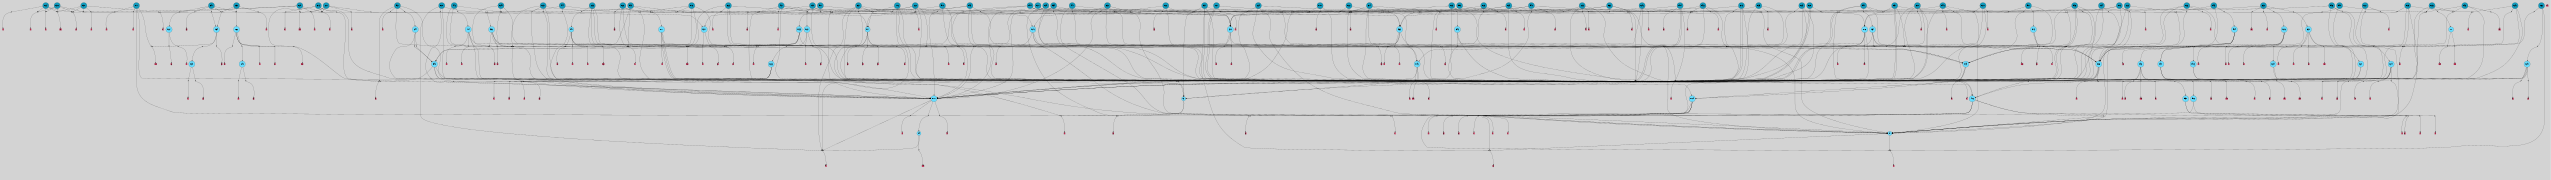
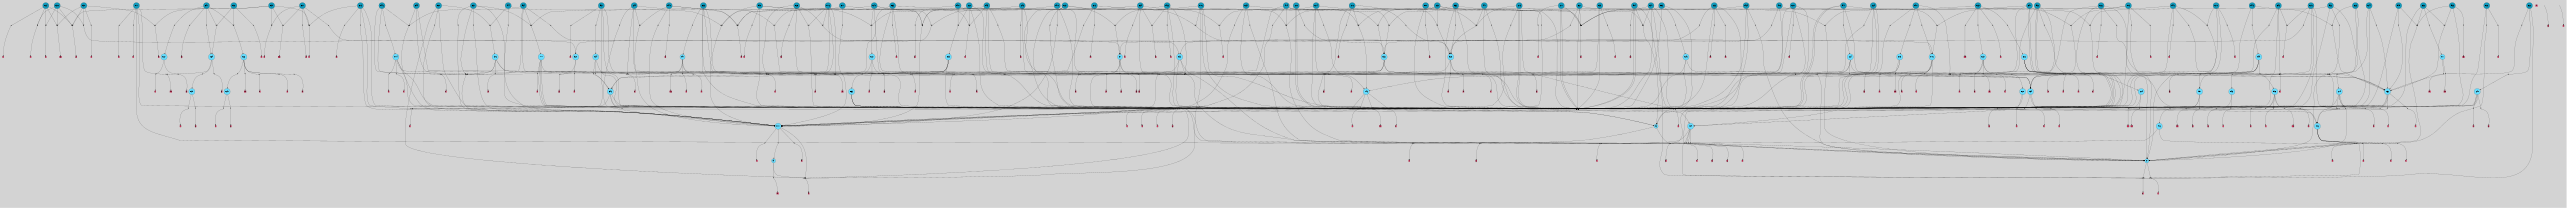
(2186, 99) -> none
